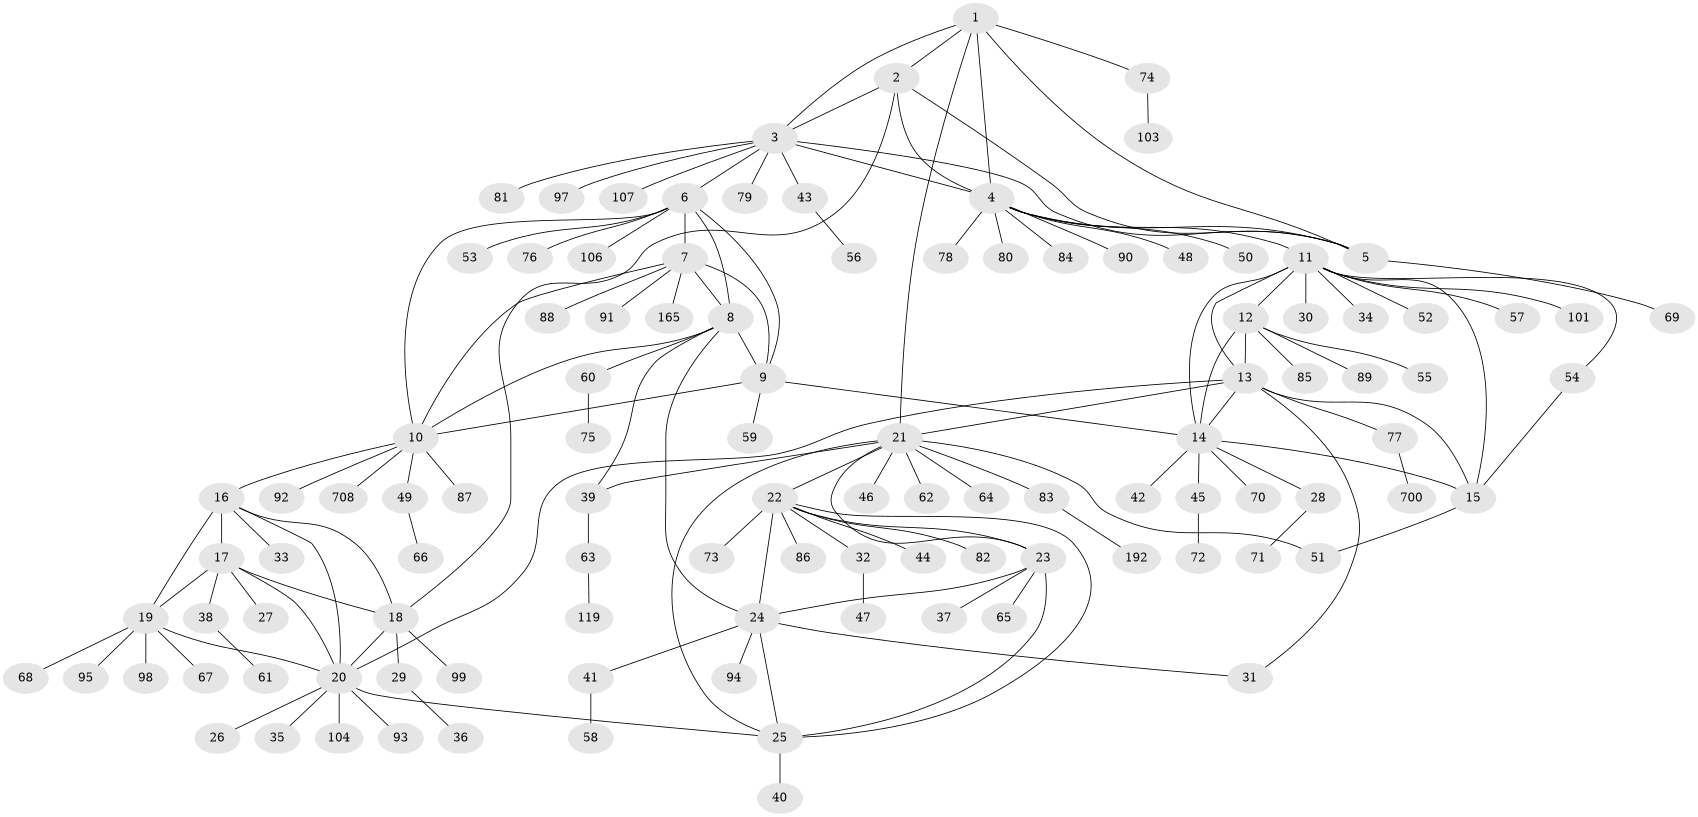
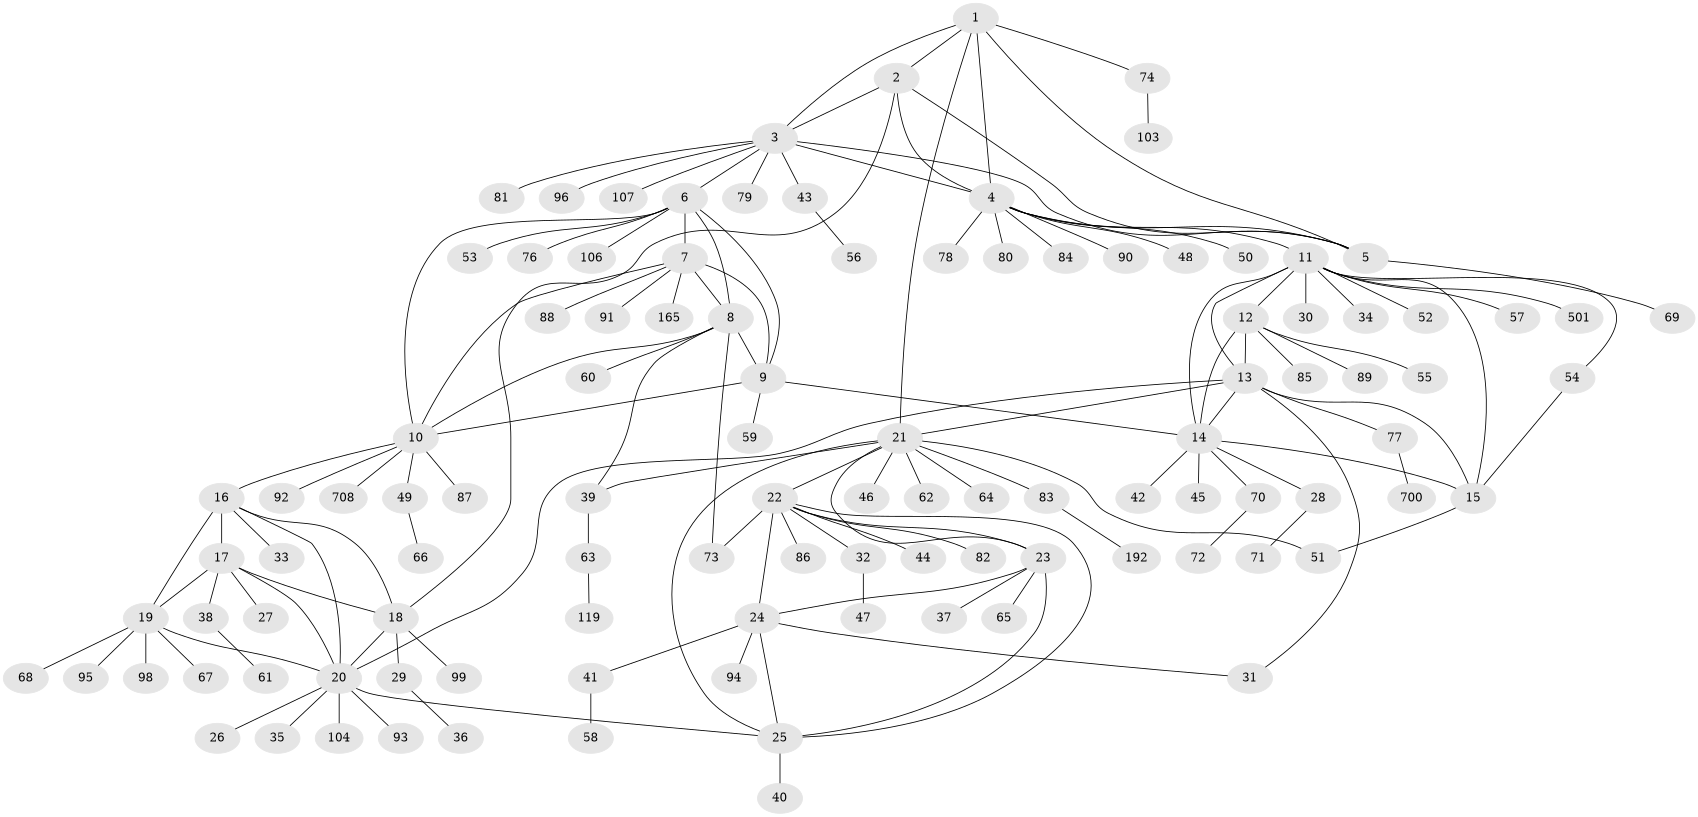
(562, 198) -> (562, 198)
(1579, 318) -> (1579, 318)
(588, 438) -> none
(666, 489) -> (719, 438)
(1198, 528) -> (1229, 527)
